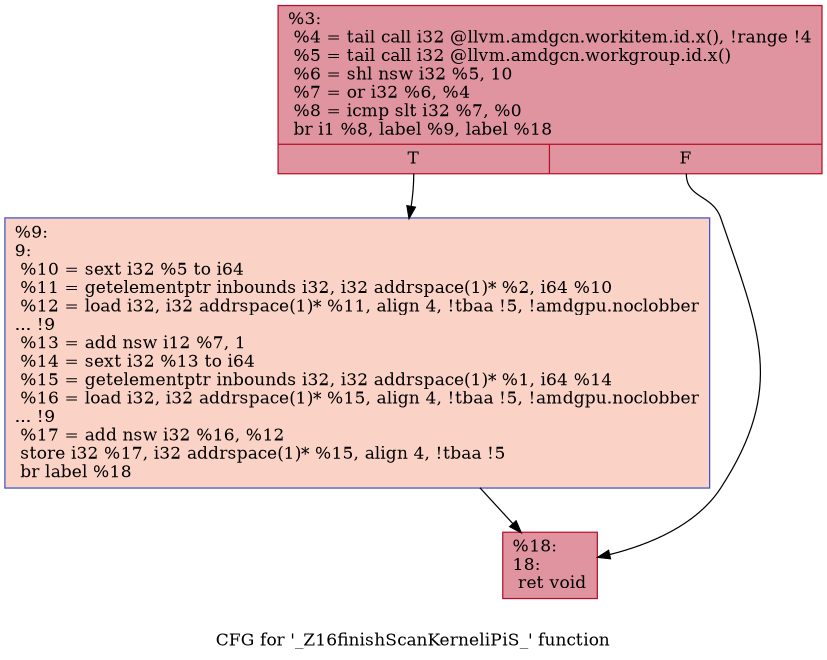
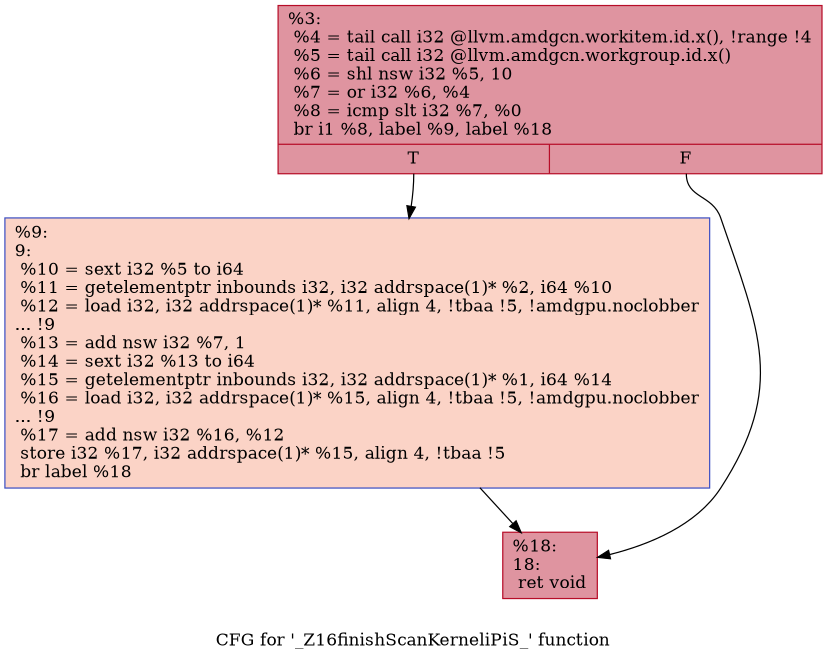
(131, 343) -> (131, 343)
